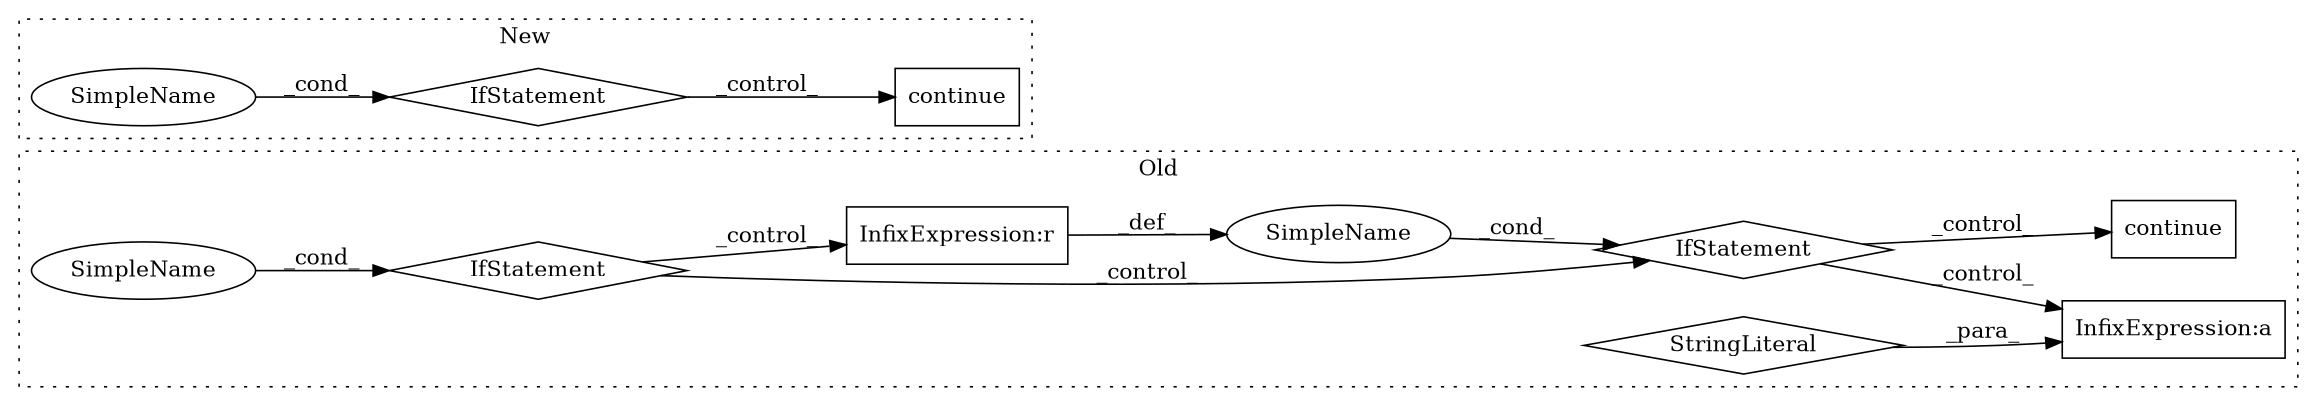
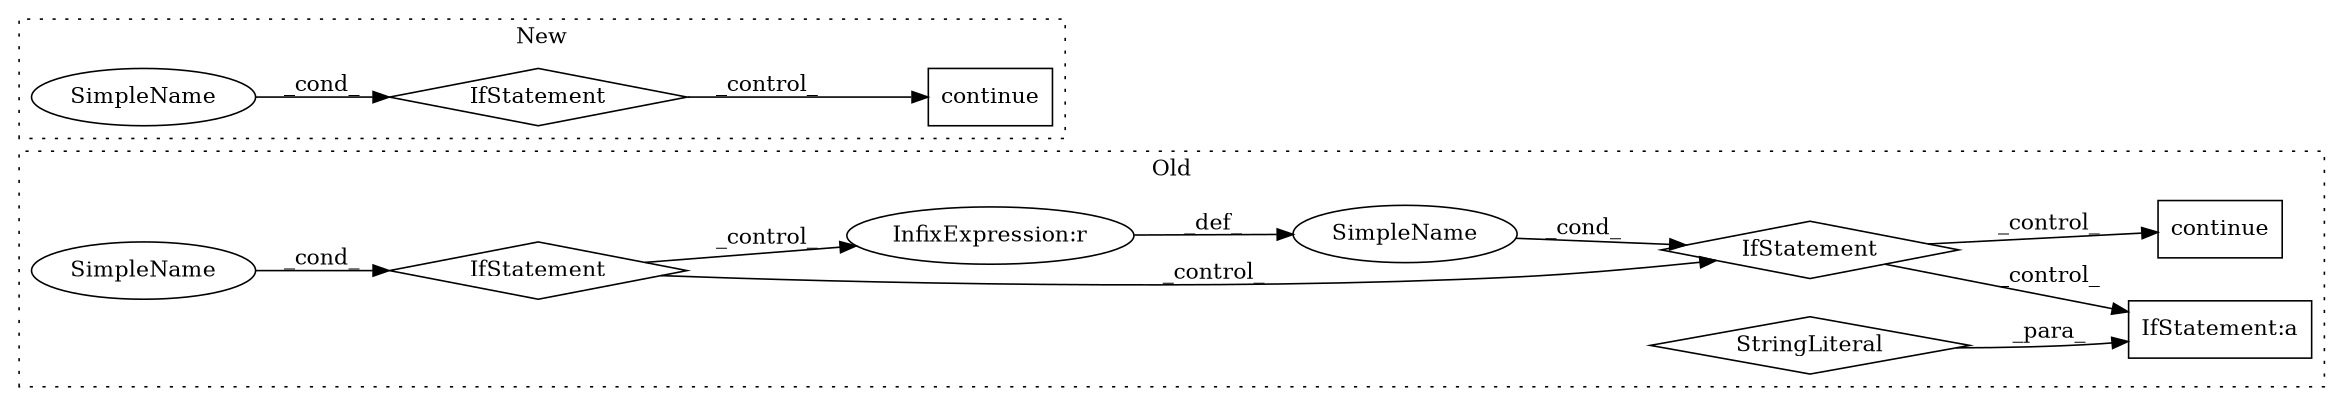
(957, 236) -> (990, 236)
(2174, 329) -> (2220, 329)
